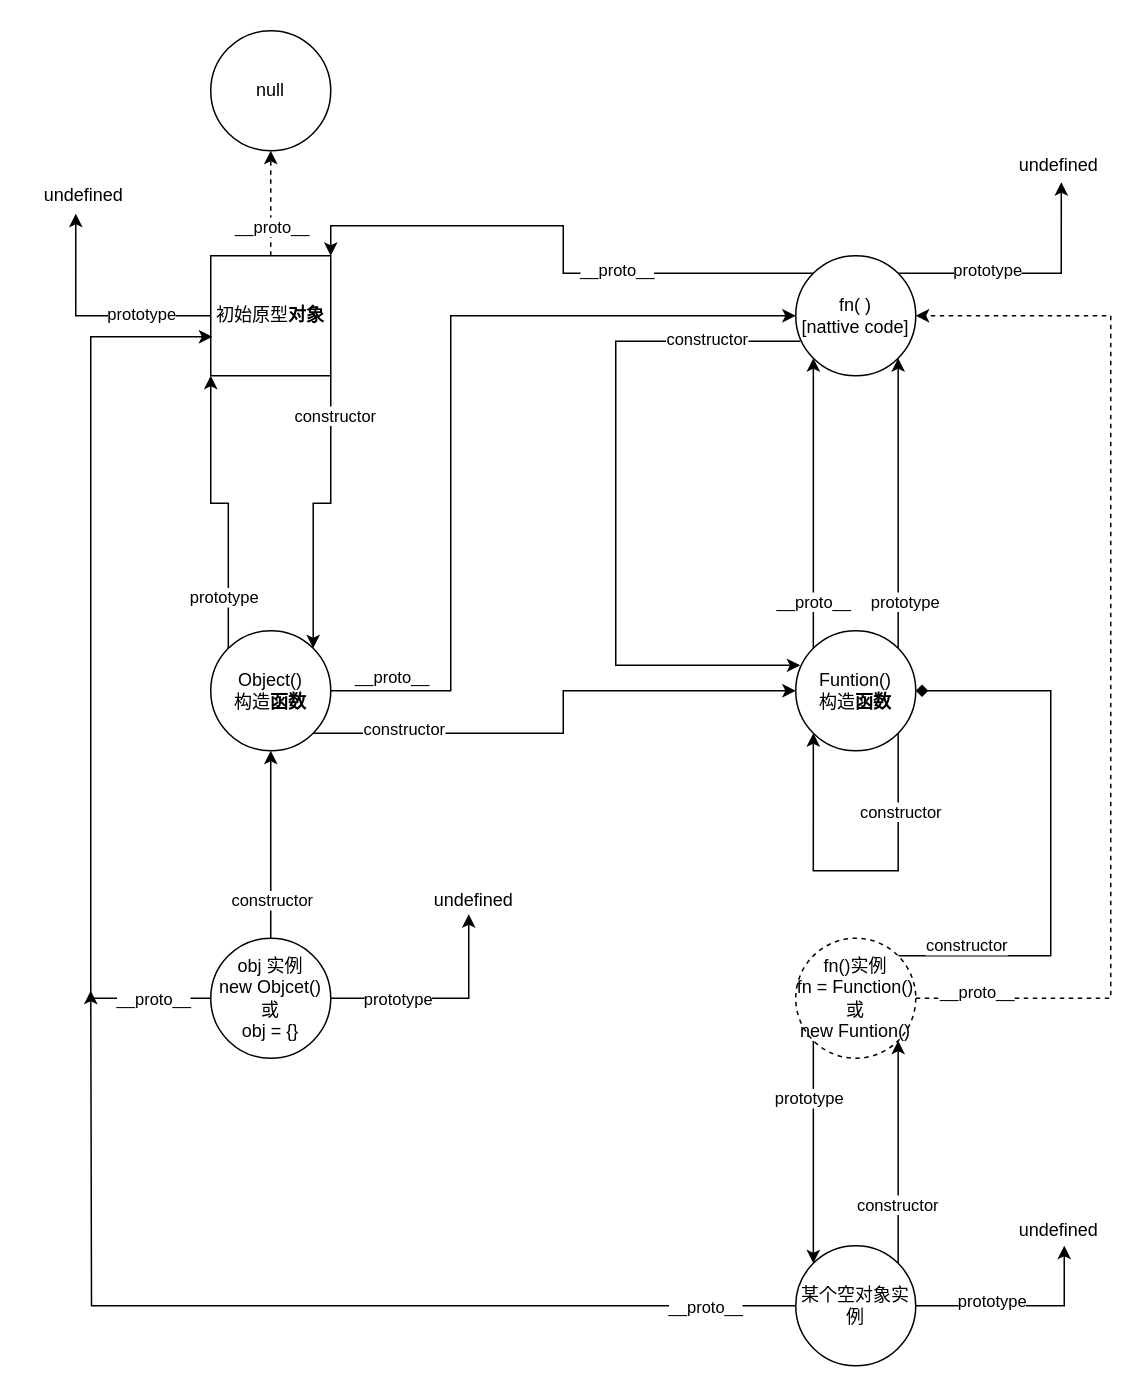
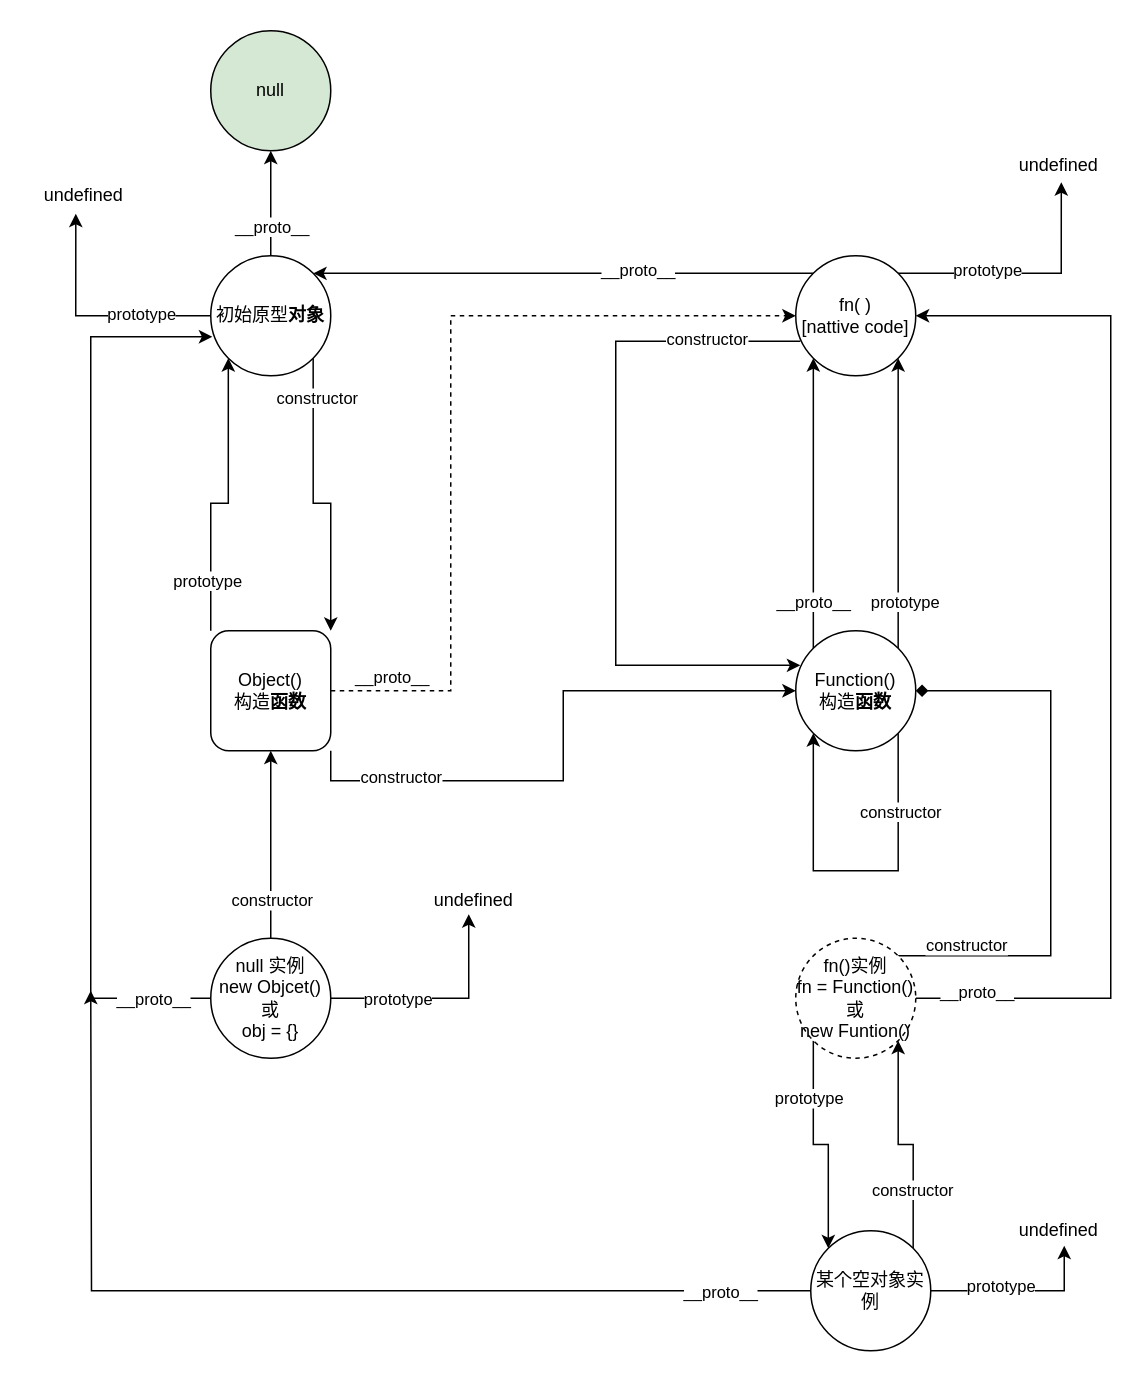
(271, 91) -> (271, 91)
(271, 191) -> (271, 191)
(271, 316) -> (271, 316)
(451, 396) -> (451, 396)
(1111, 614) -> (1111, 614)
(271, 691) -> (271, 691)
(856, 691) -> (856, 691)
(271, 998) -> (271, 998)
(856, 1306) -> (871, 1291)
